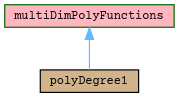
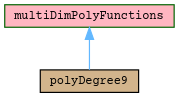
(89, 81) -> (89, 81)
